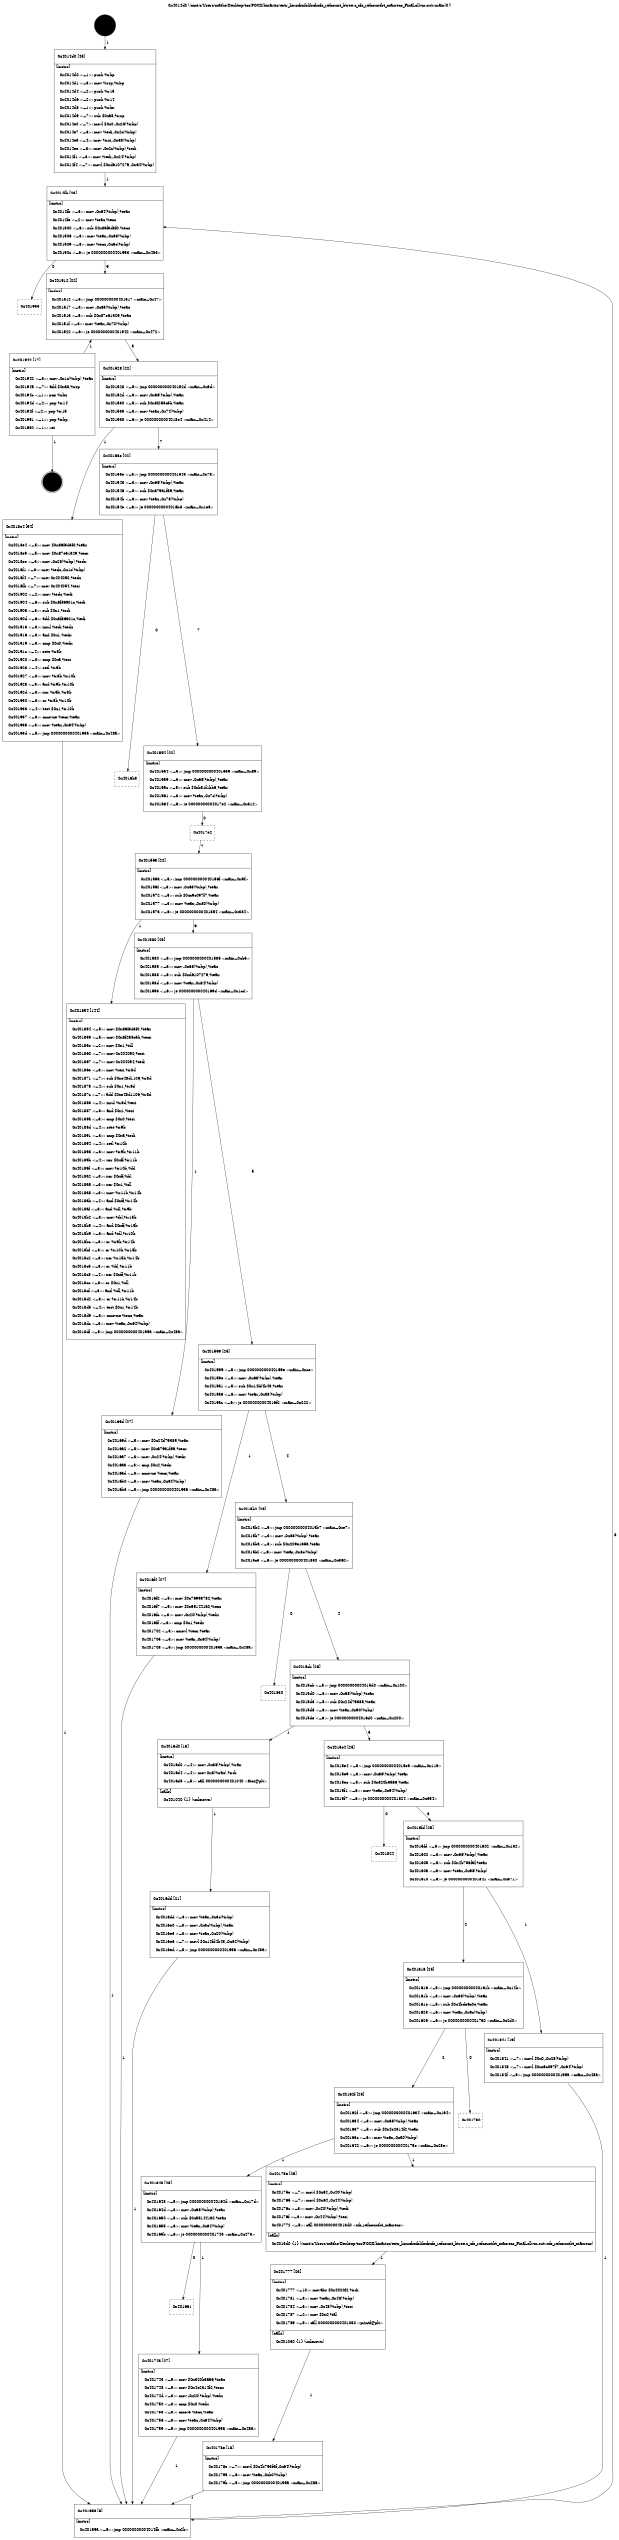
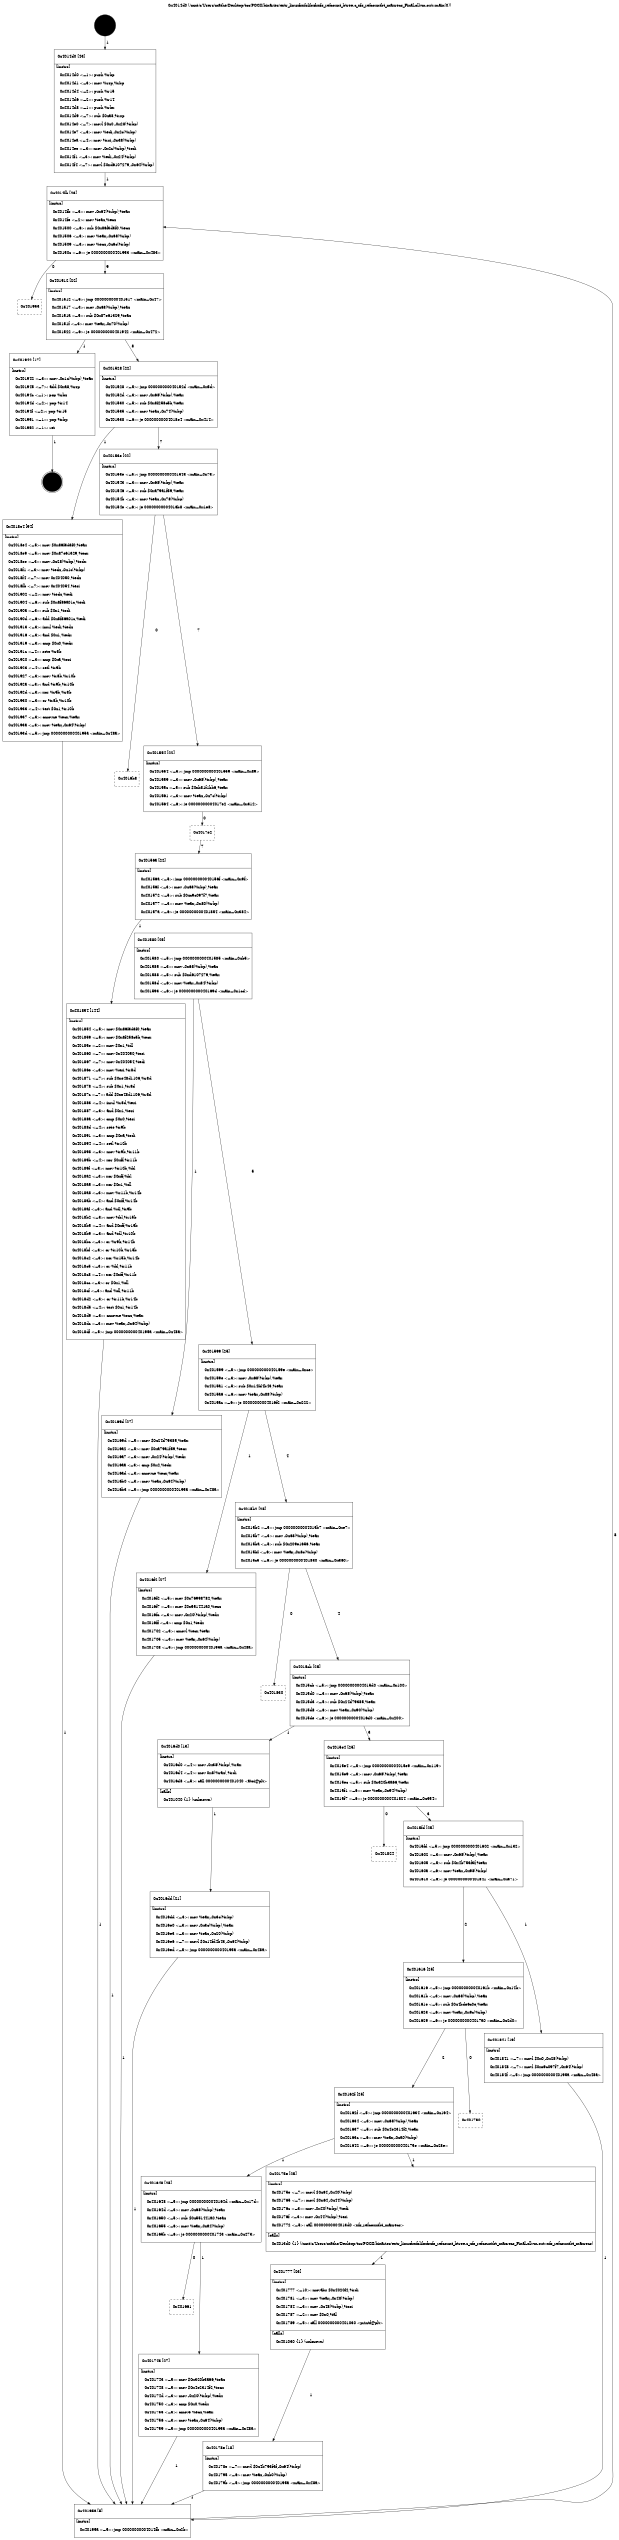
(87, 348) -> (82, 345)
(193, 925) -> none
none -> (98, 1923)
